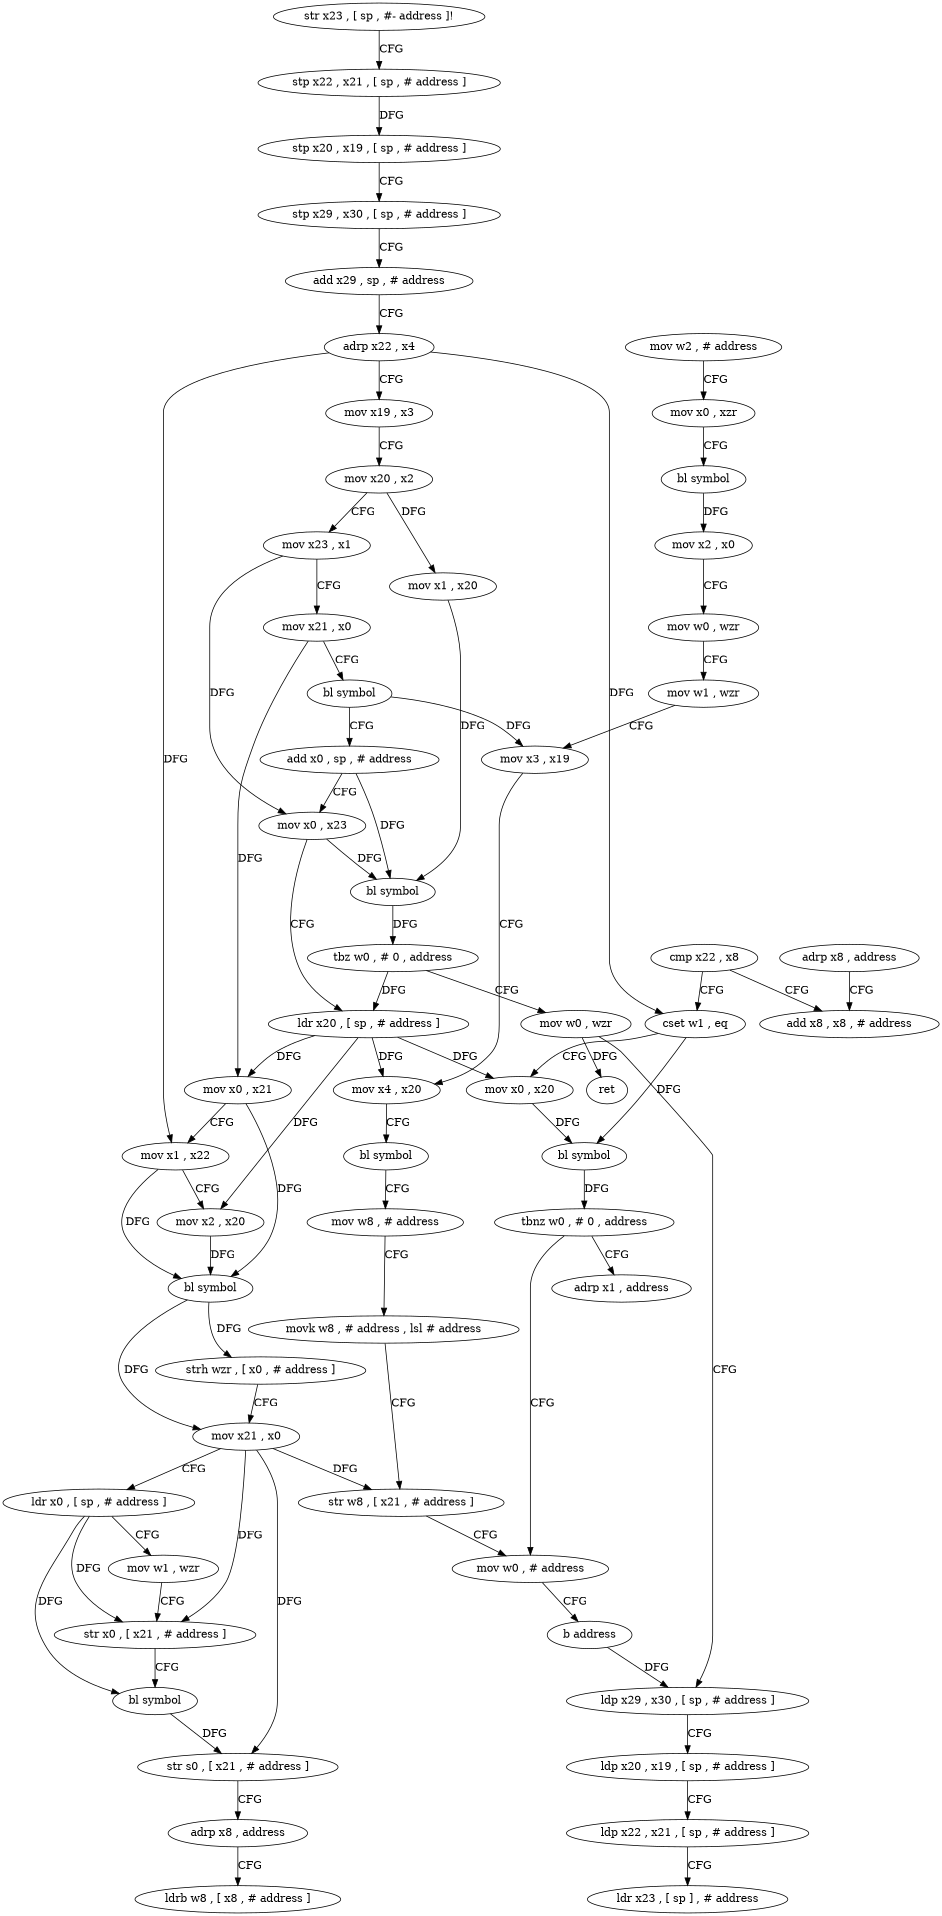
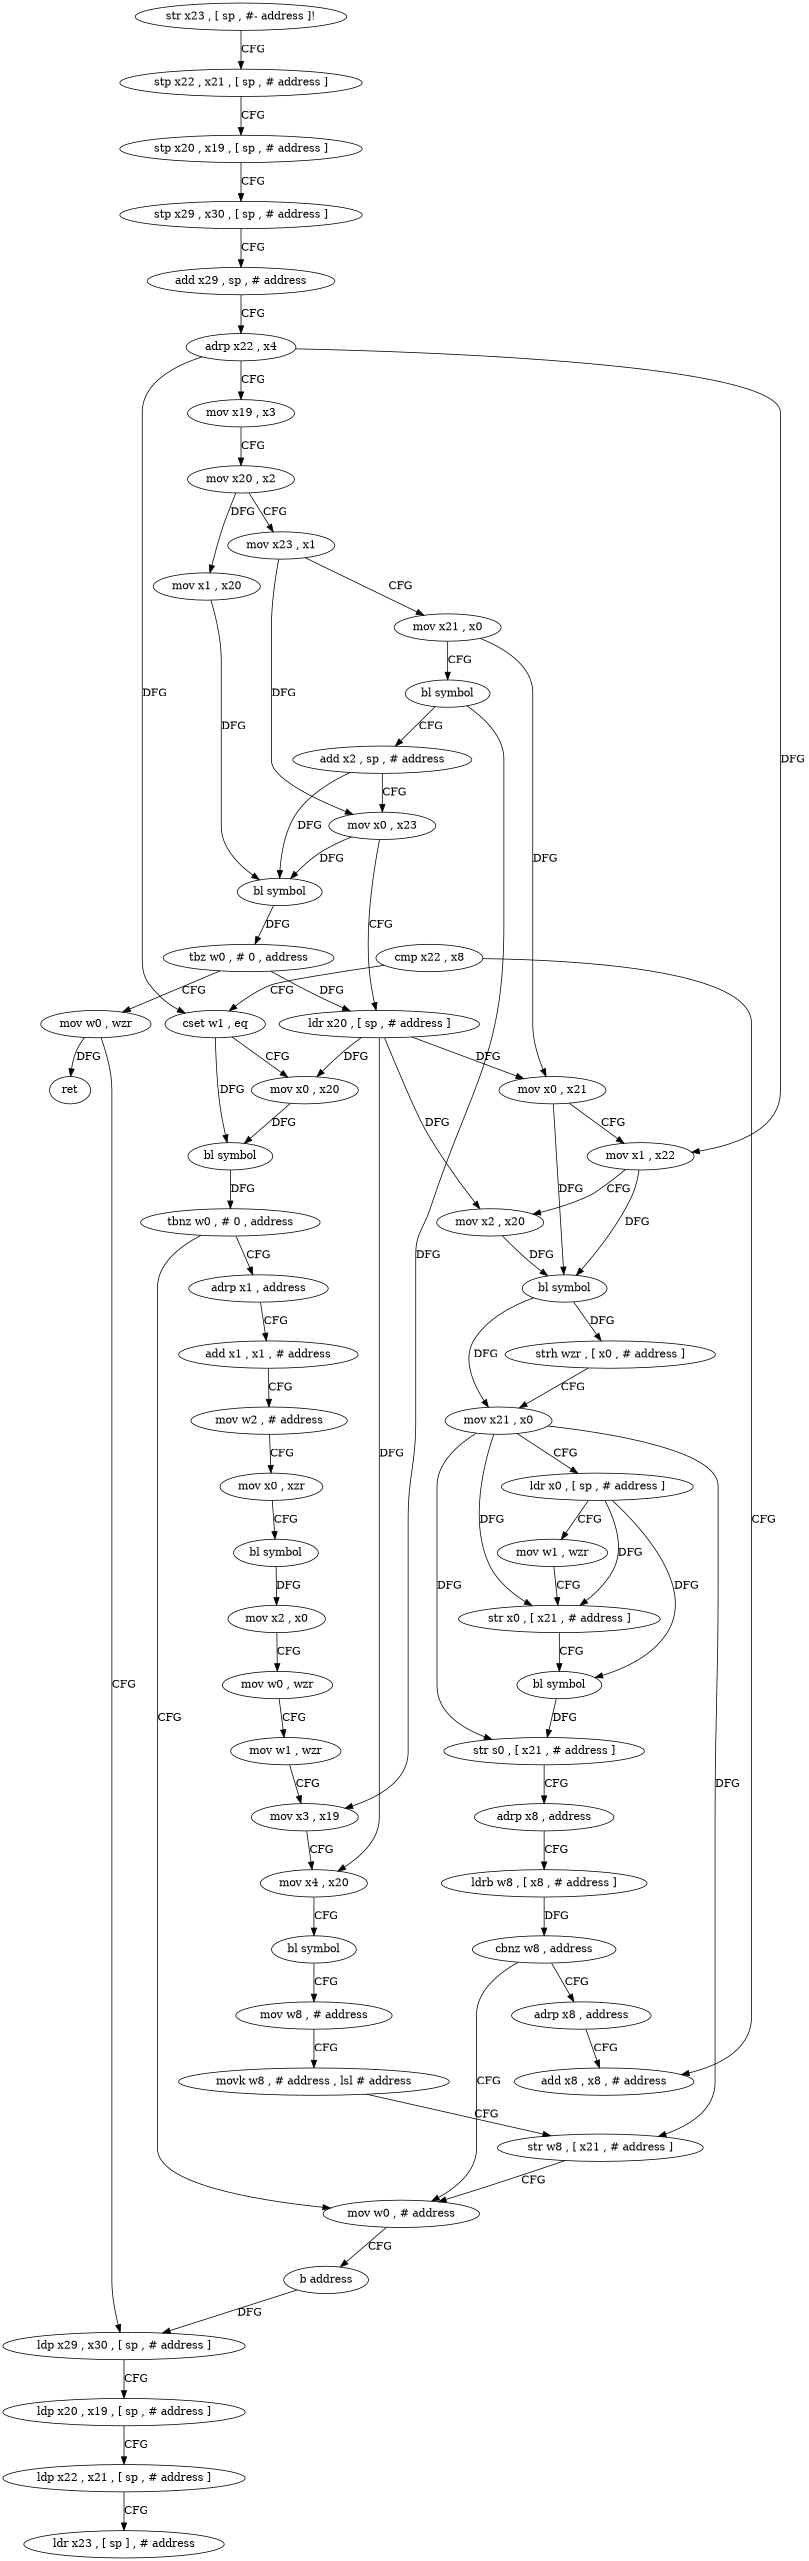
(392, 116) -> (253, 116)
(350, 760) -> (382, 760)
none -> (268, 1355)
none -> (544, 1949)
